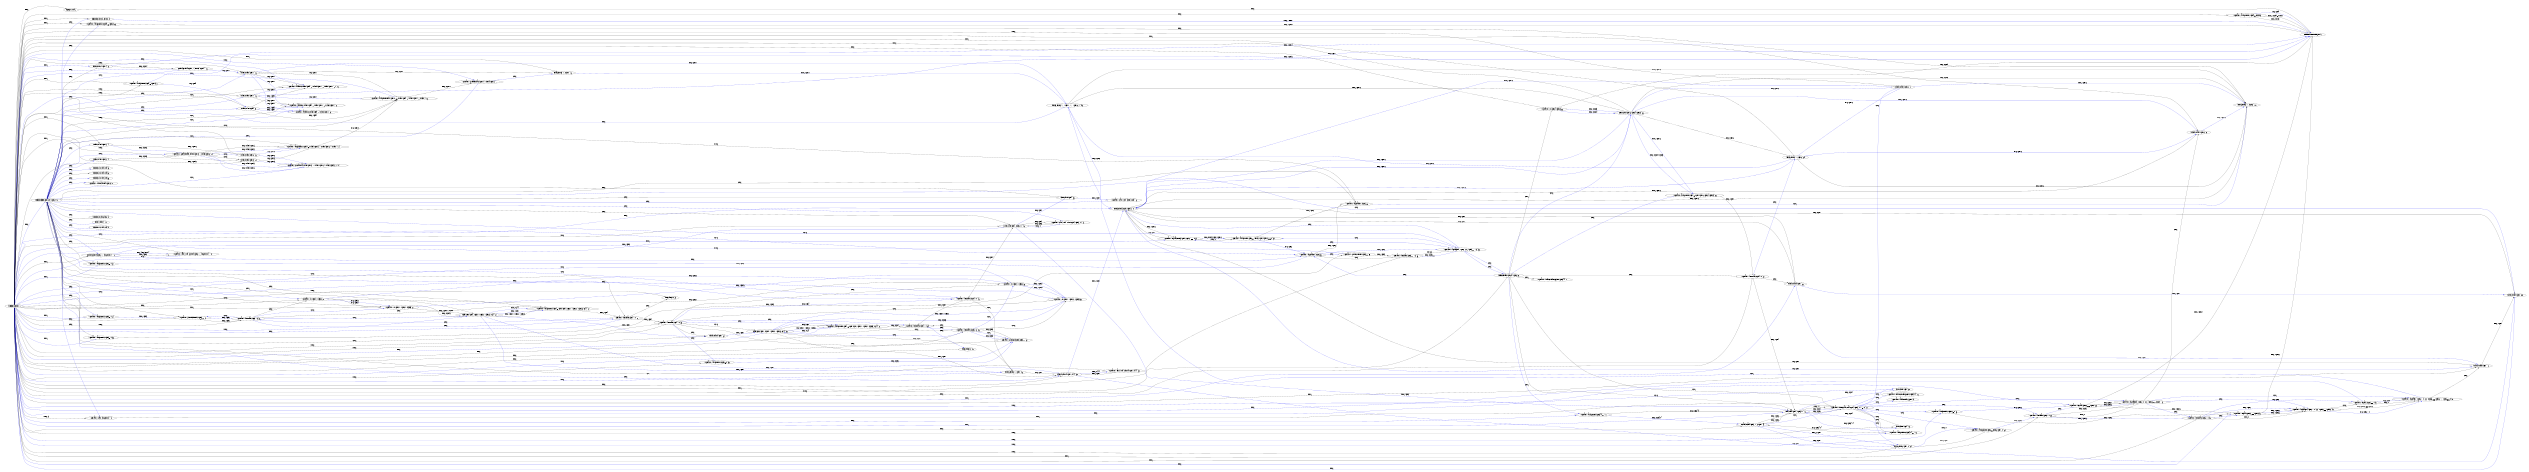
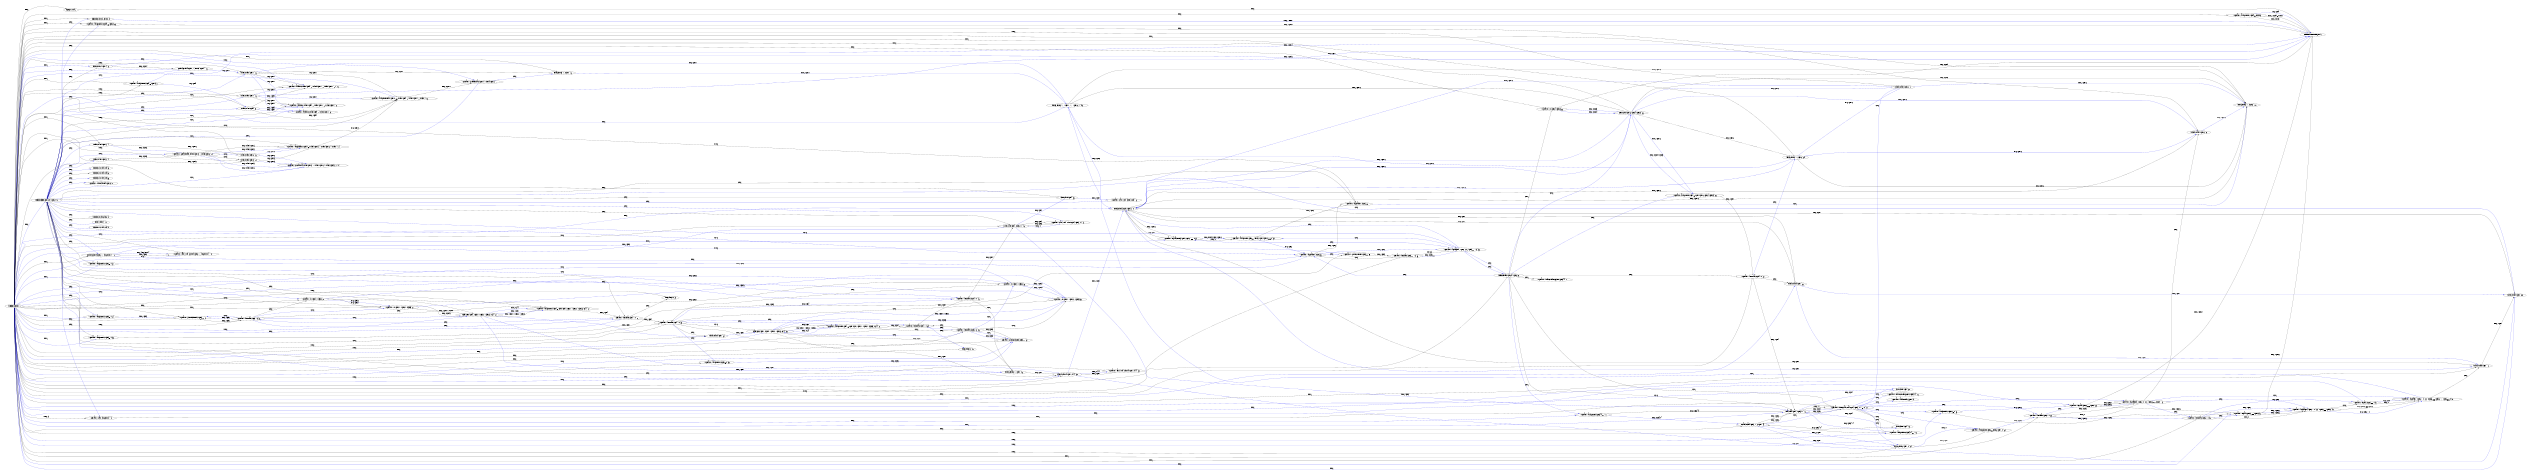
(648, 373) -> (648, 373)
